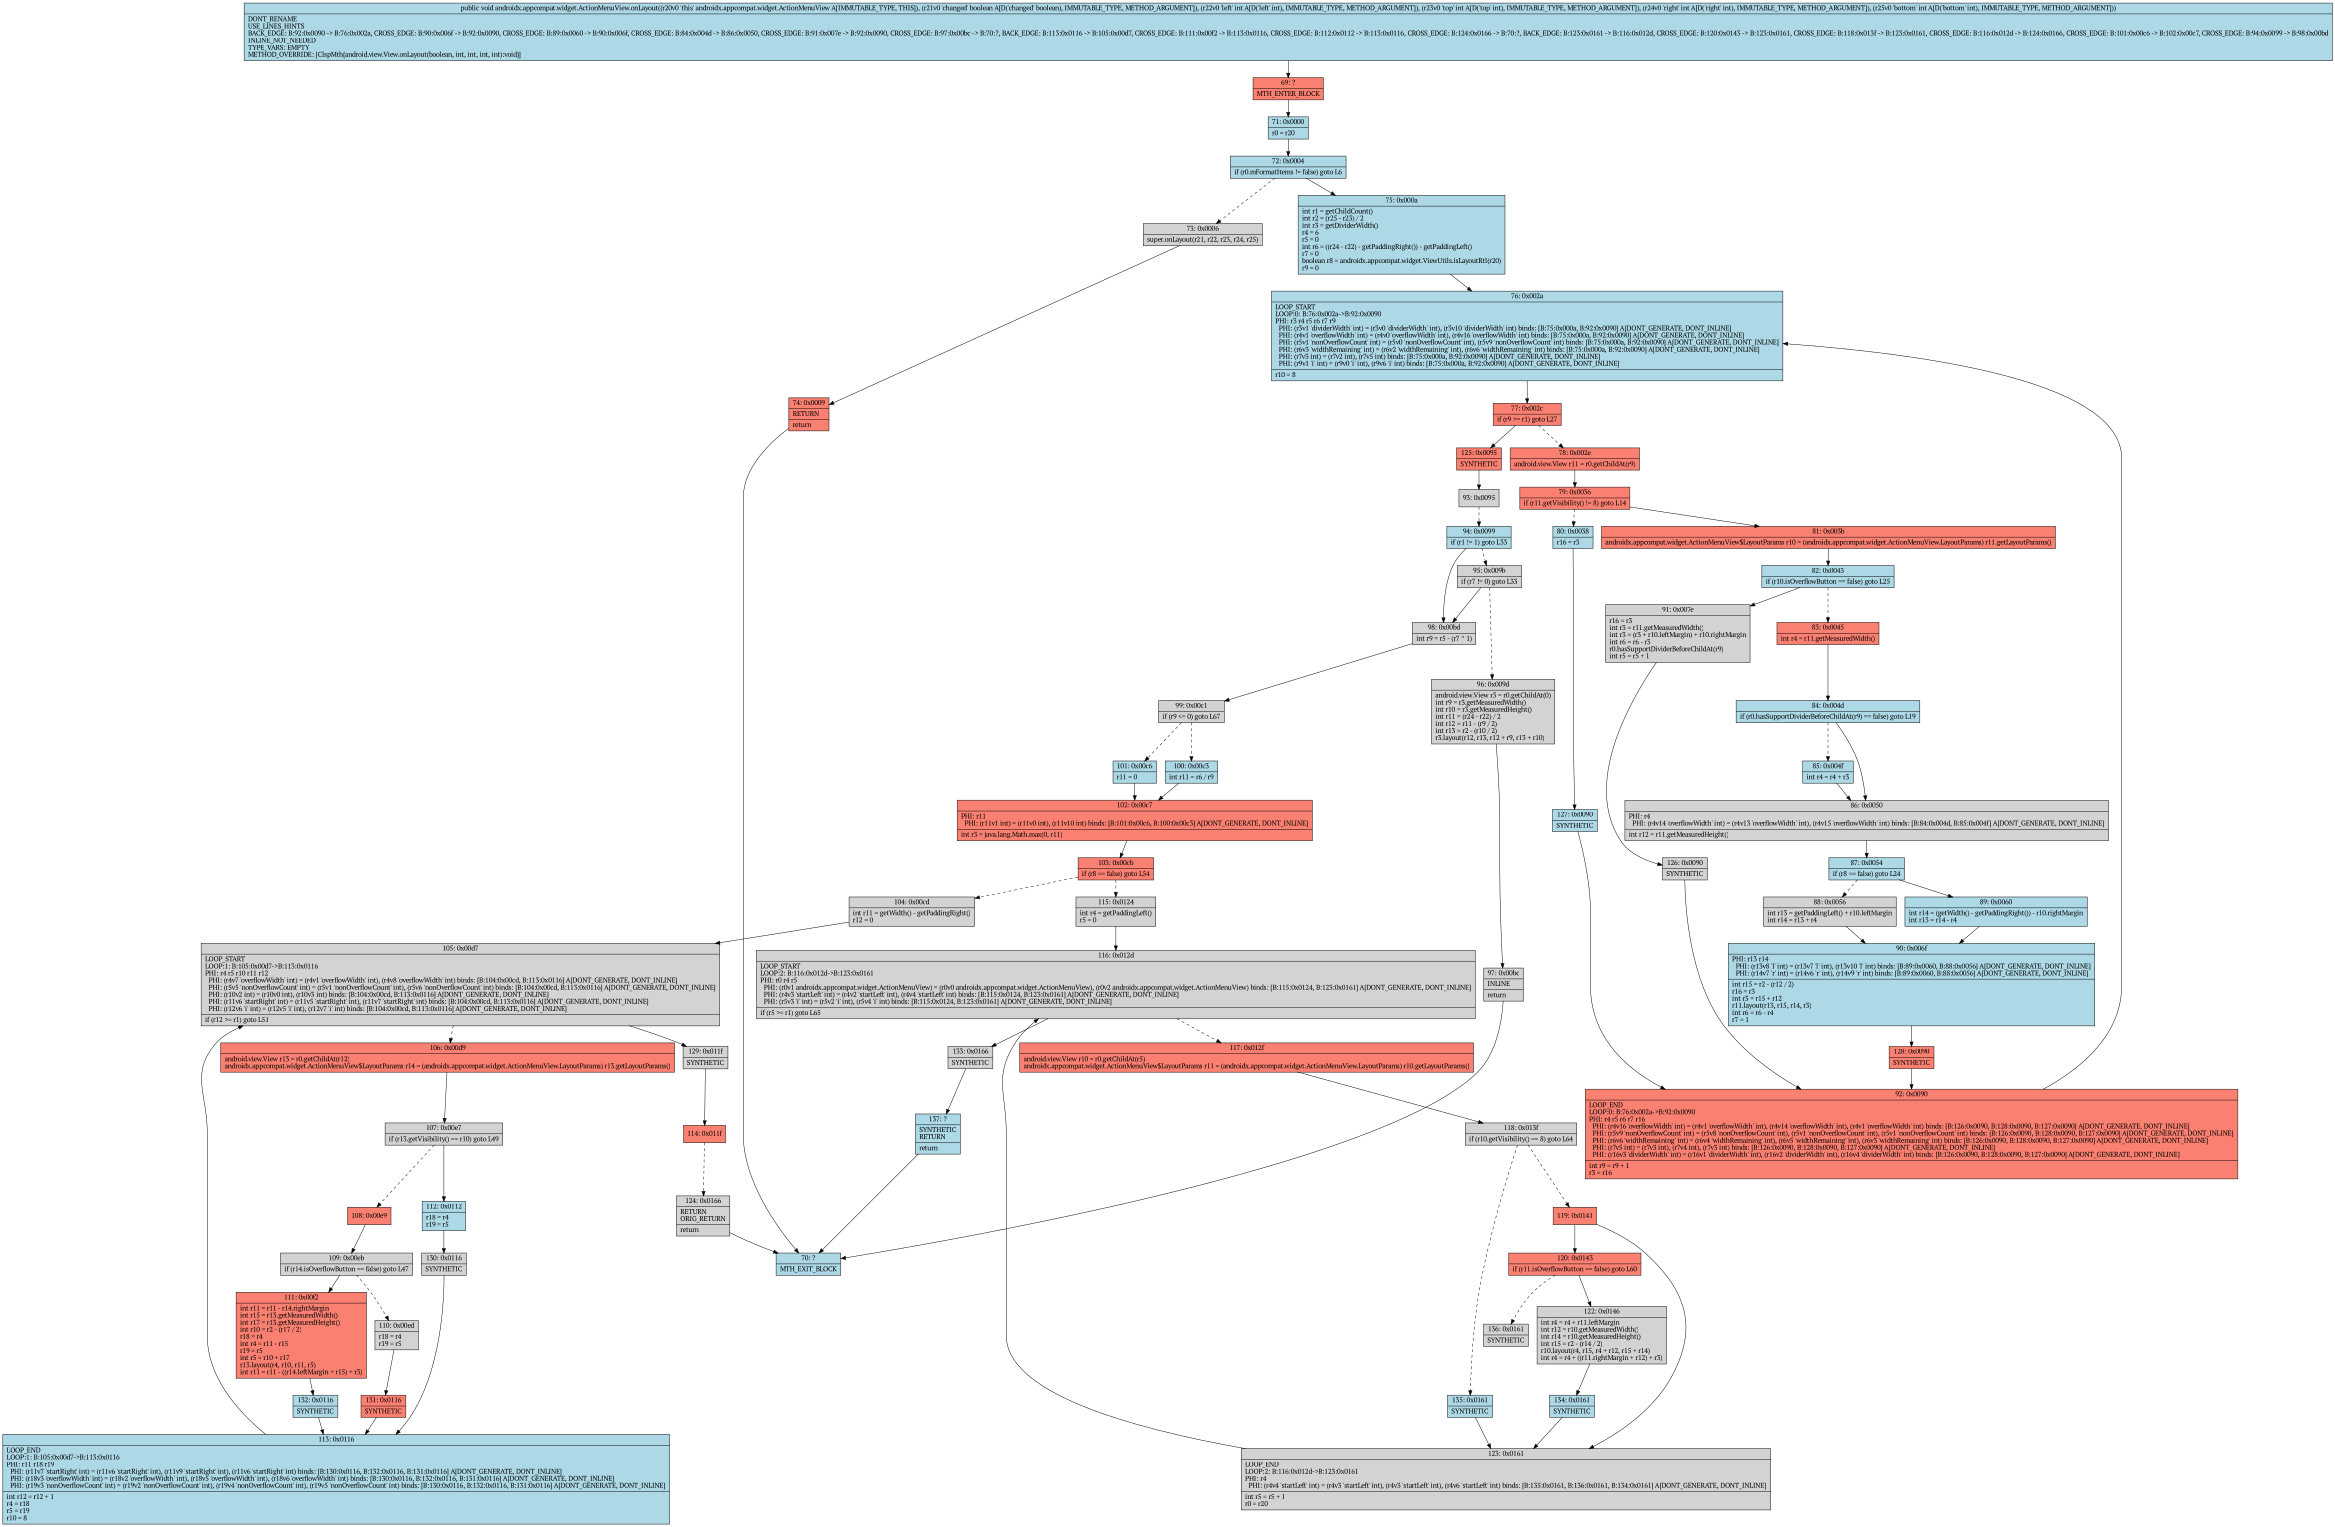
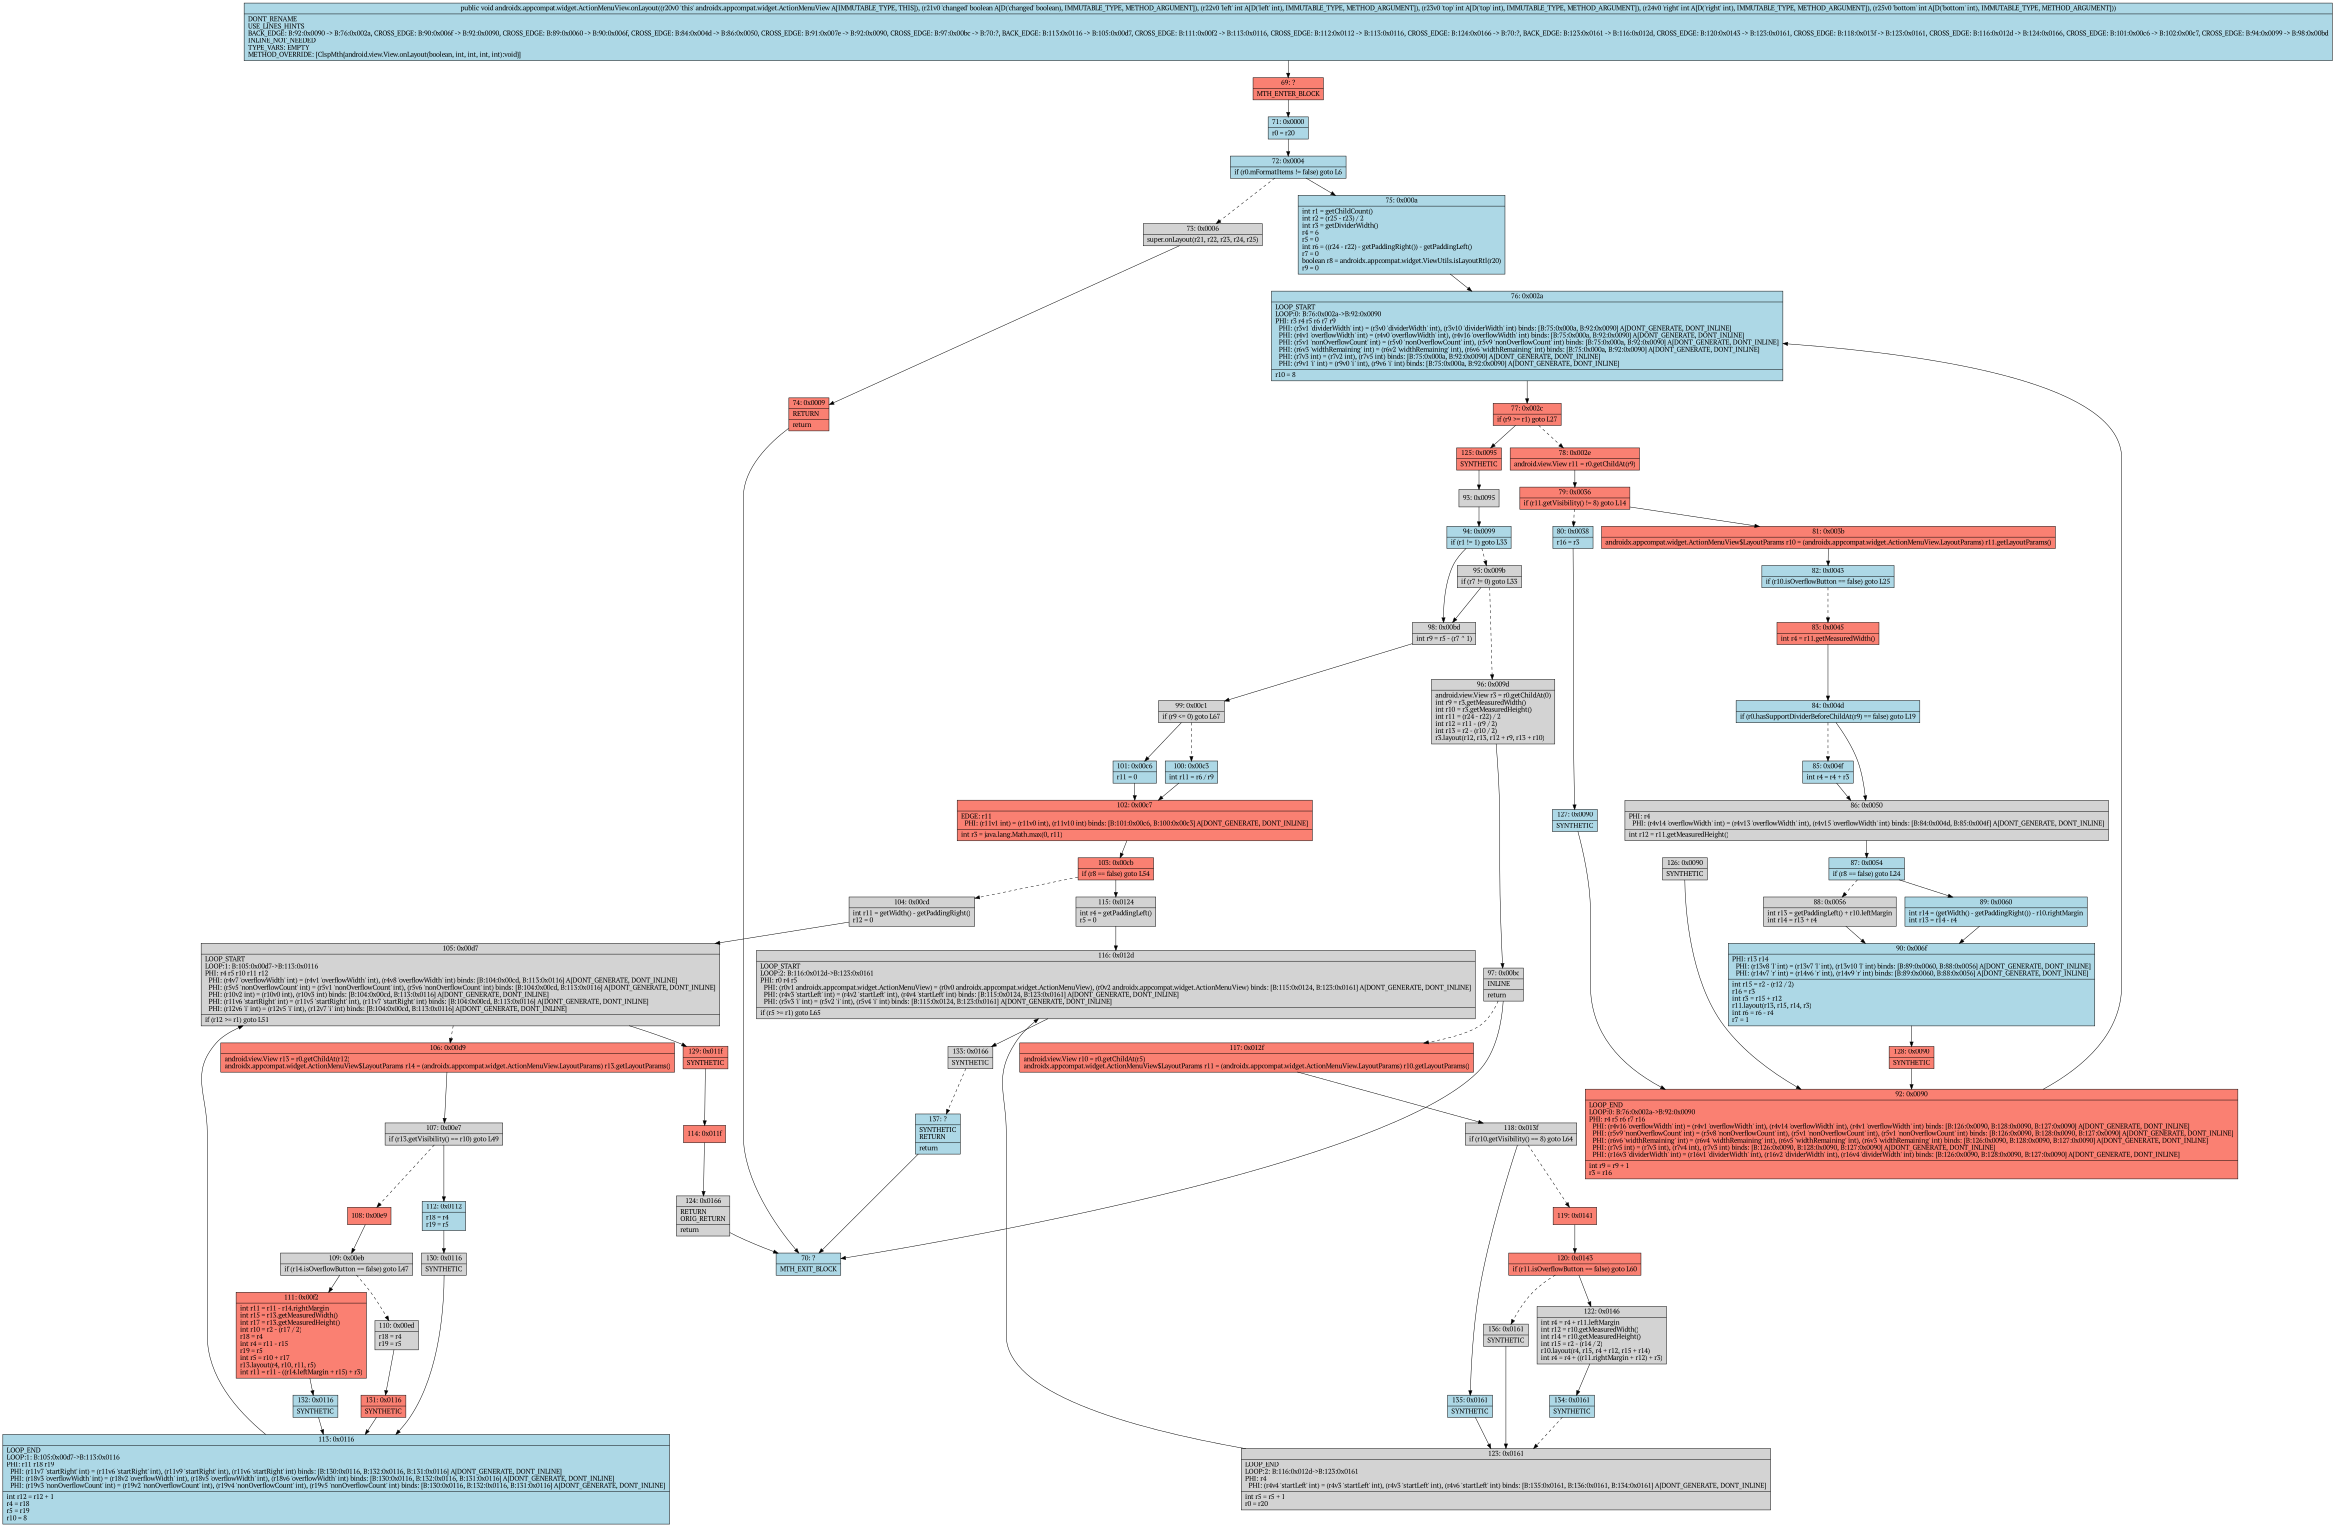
(1479, 514) -> (1479, 514)
(1678, 633) -> none
(1165, 740) -> (1165, 740)
(974, 816) -> (977, 816)
(1116, 886) -> (1116, 886)
(1197, 1030) -> (1470, 1031)
(706, 1058) -> (706, 1058)
(957, 1089) -> (957, 1089)
(704, 1167) -> (704, 1167)
(1484, 1266) -> (1484, 1266)
(1685, 1334) -> (1506, 1395)
(1550, 1431) -> (1550, 1431)
